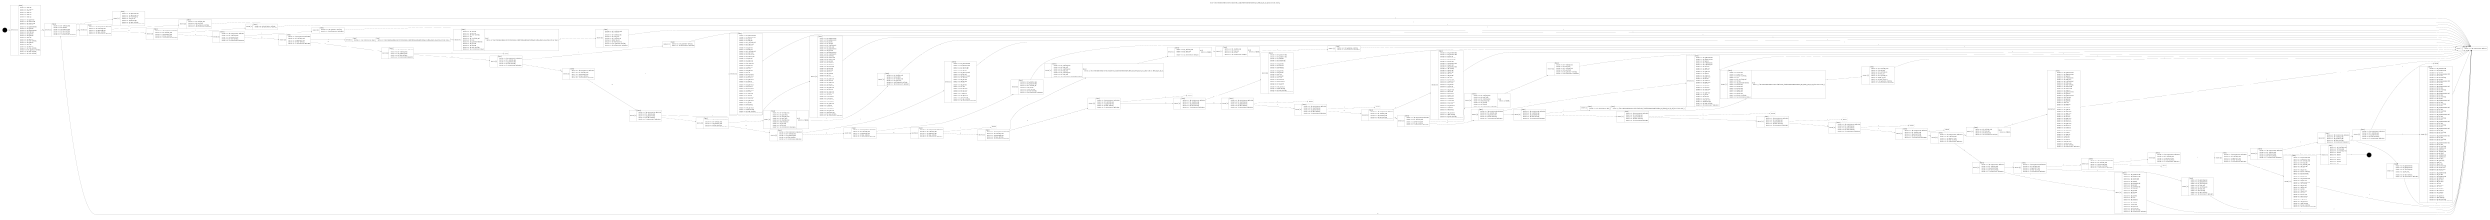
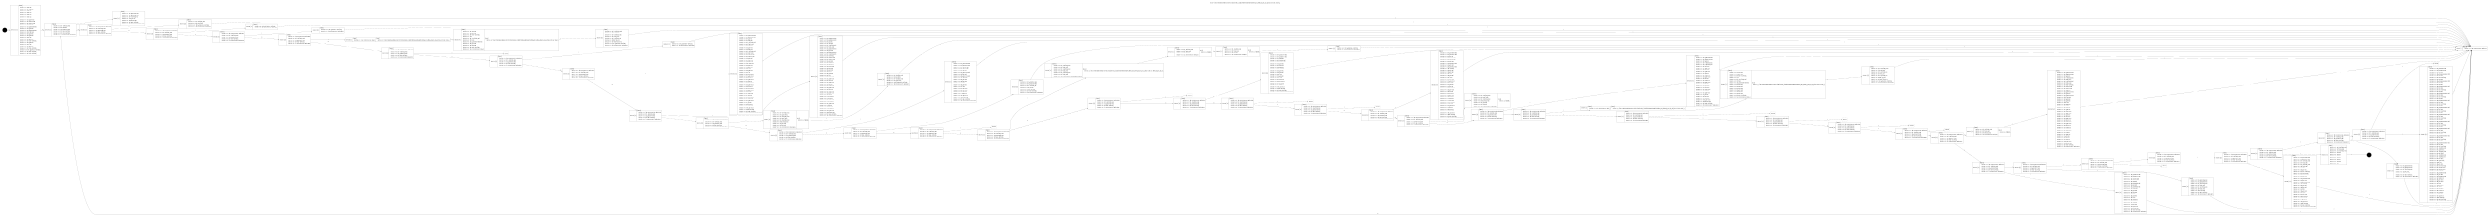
(1563, 69) -> none
